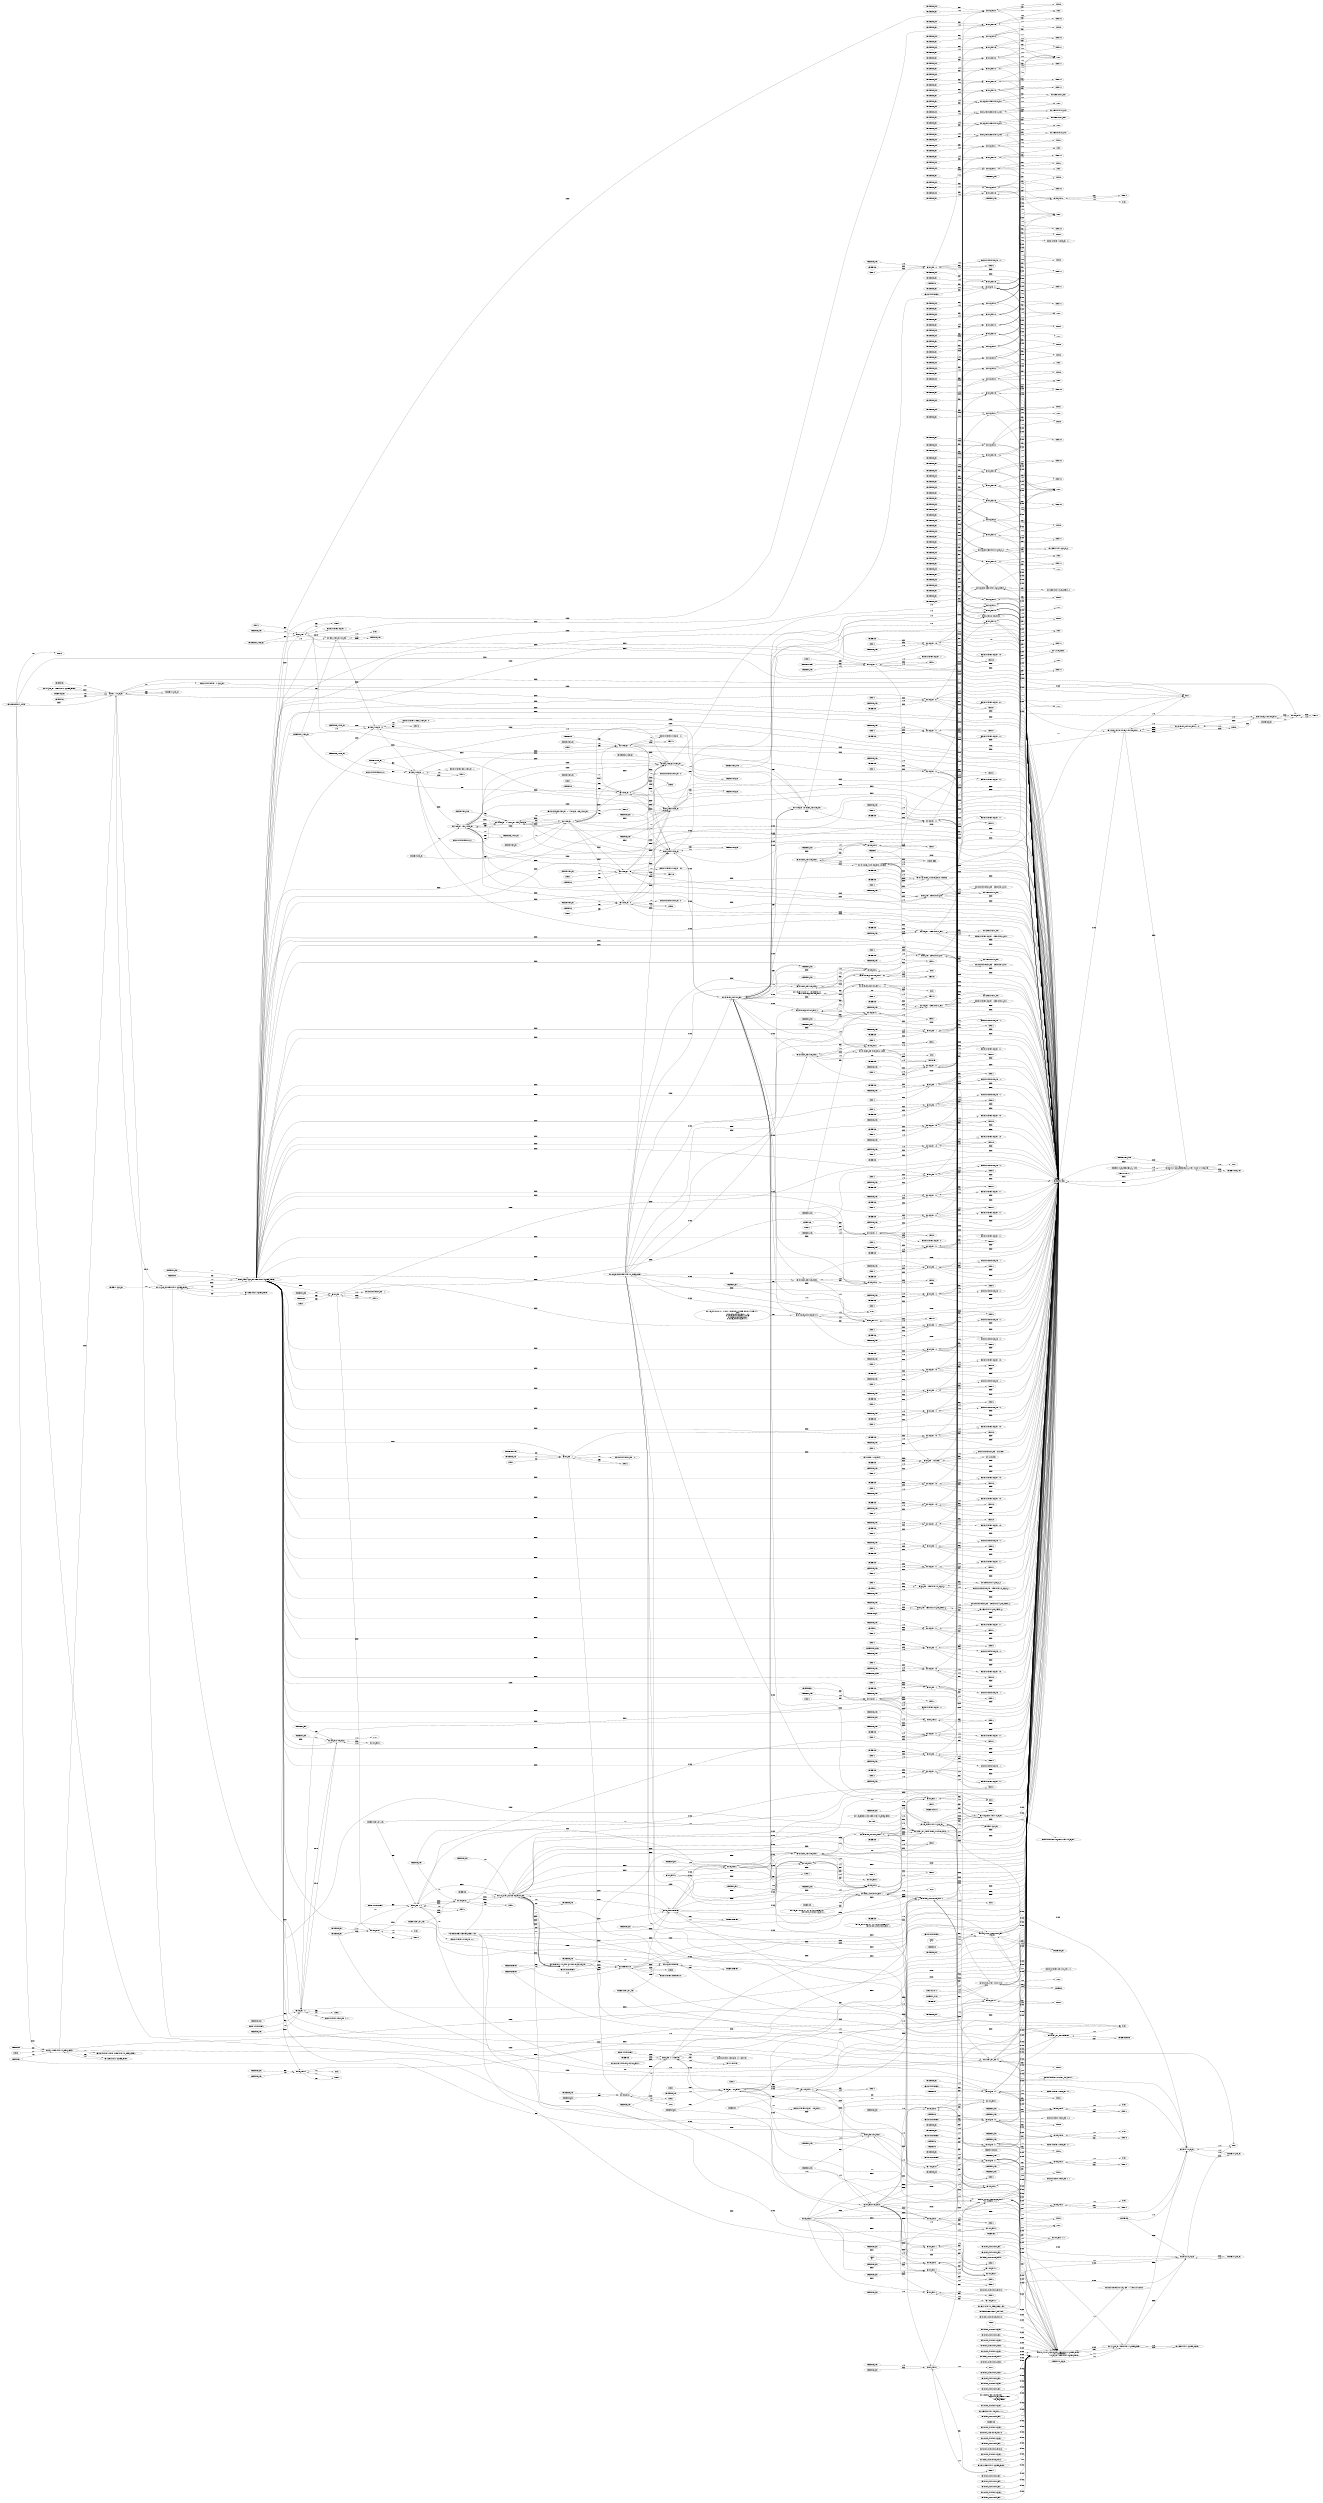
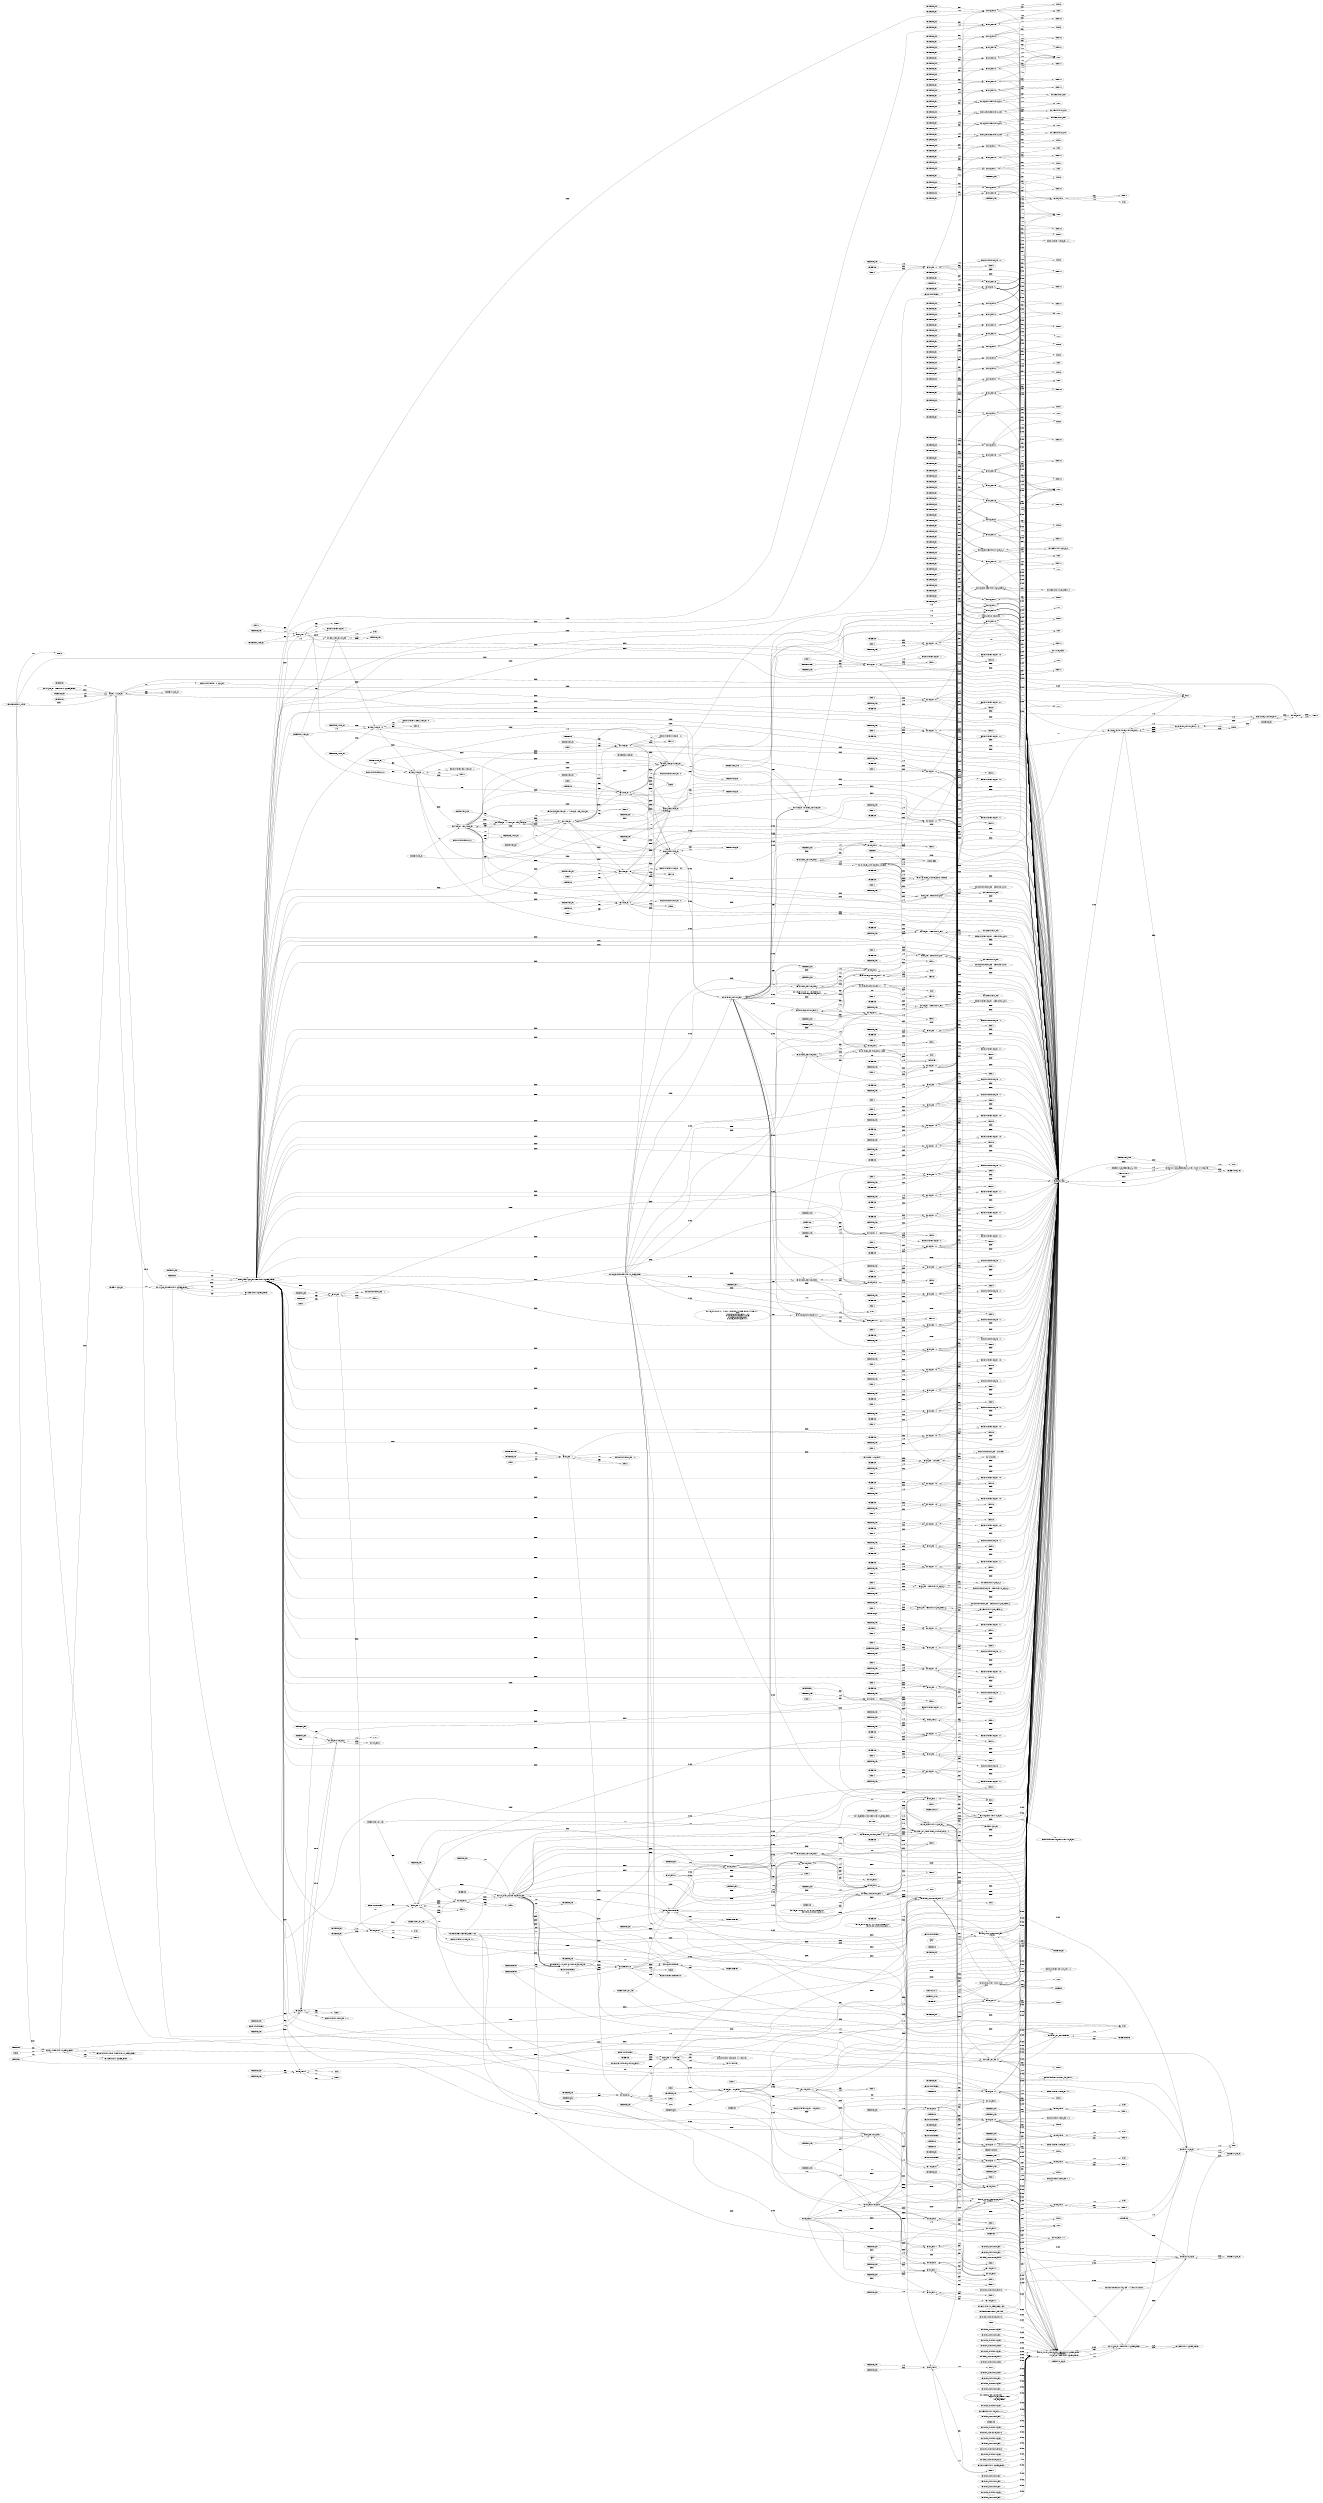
(1091, 955) -> (1088, 956)
(771, 2090) -> none
